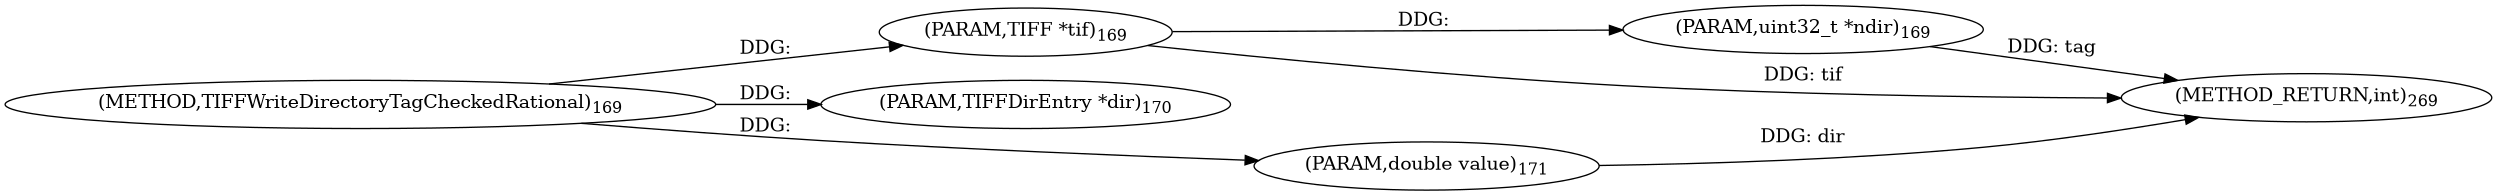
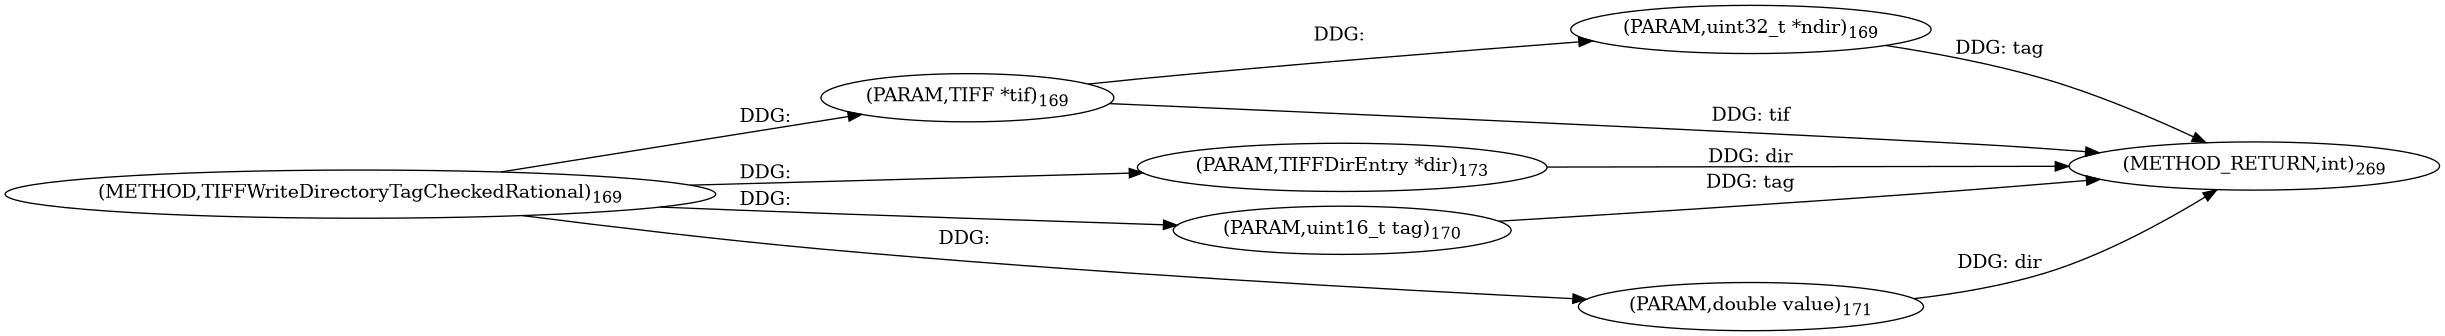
(1157, 102) -> (1473, 165)
none -> (1801, 167)
none -> (1342, 230)
